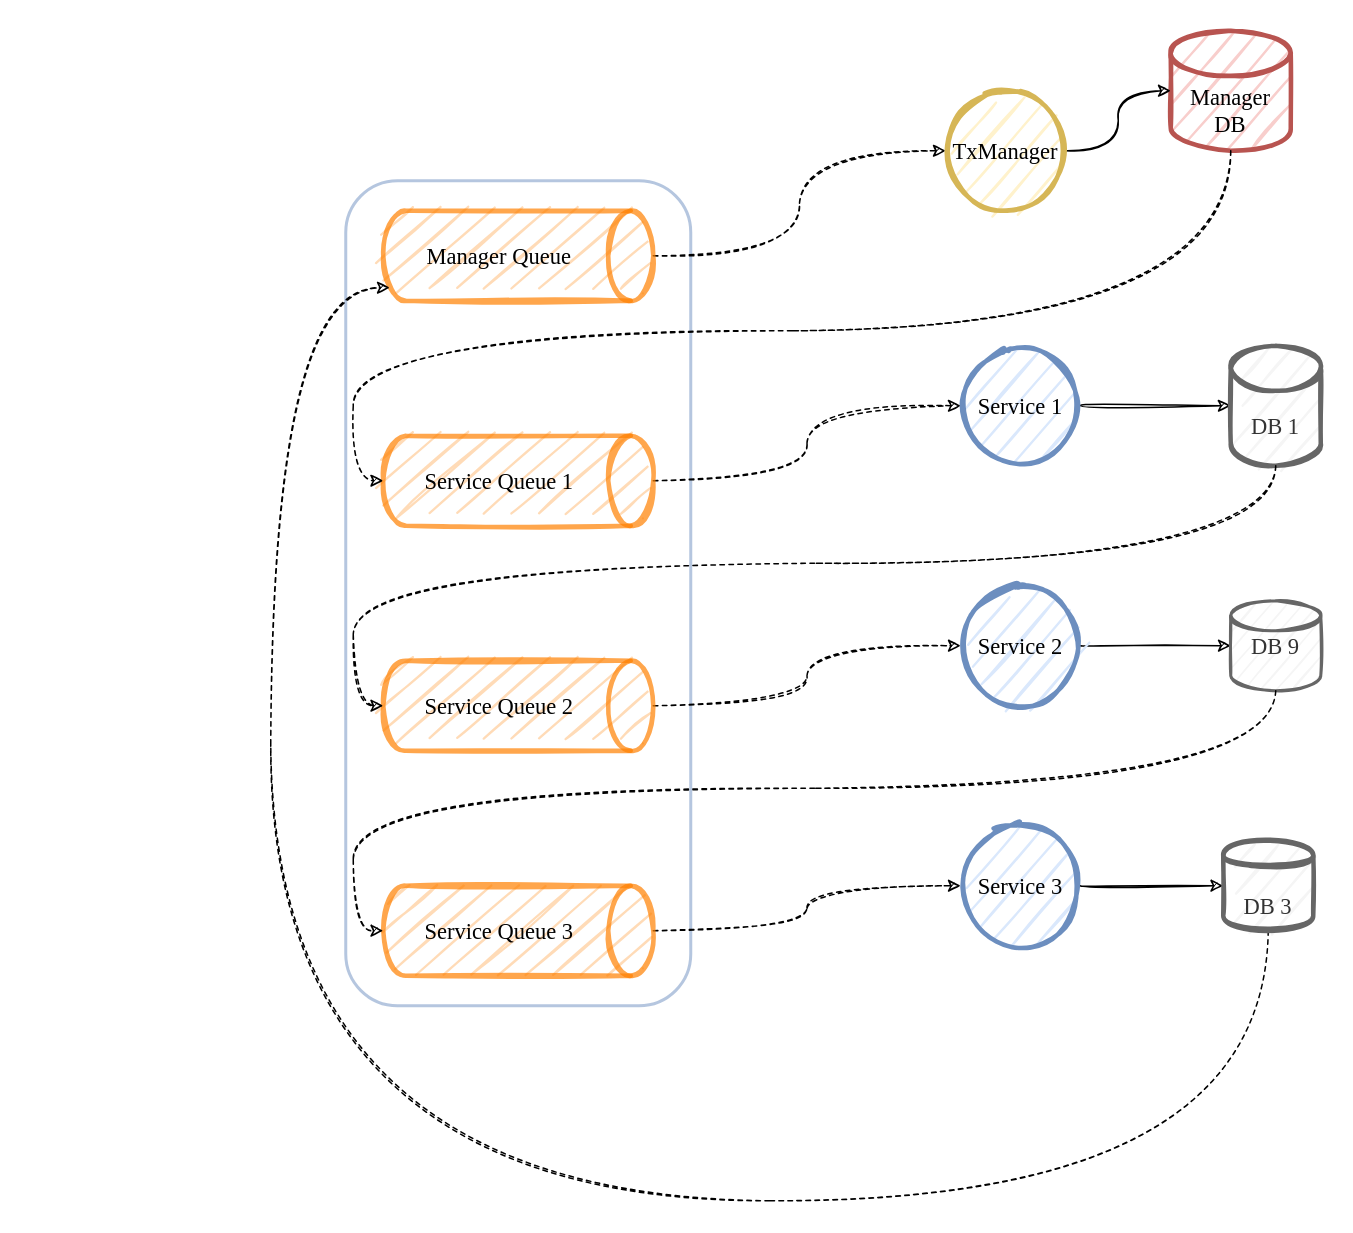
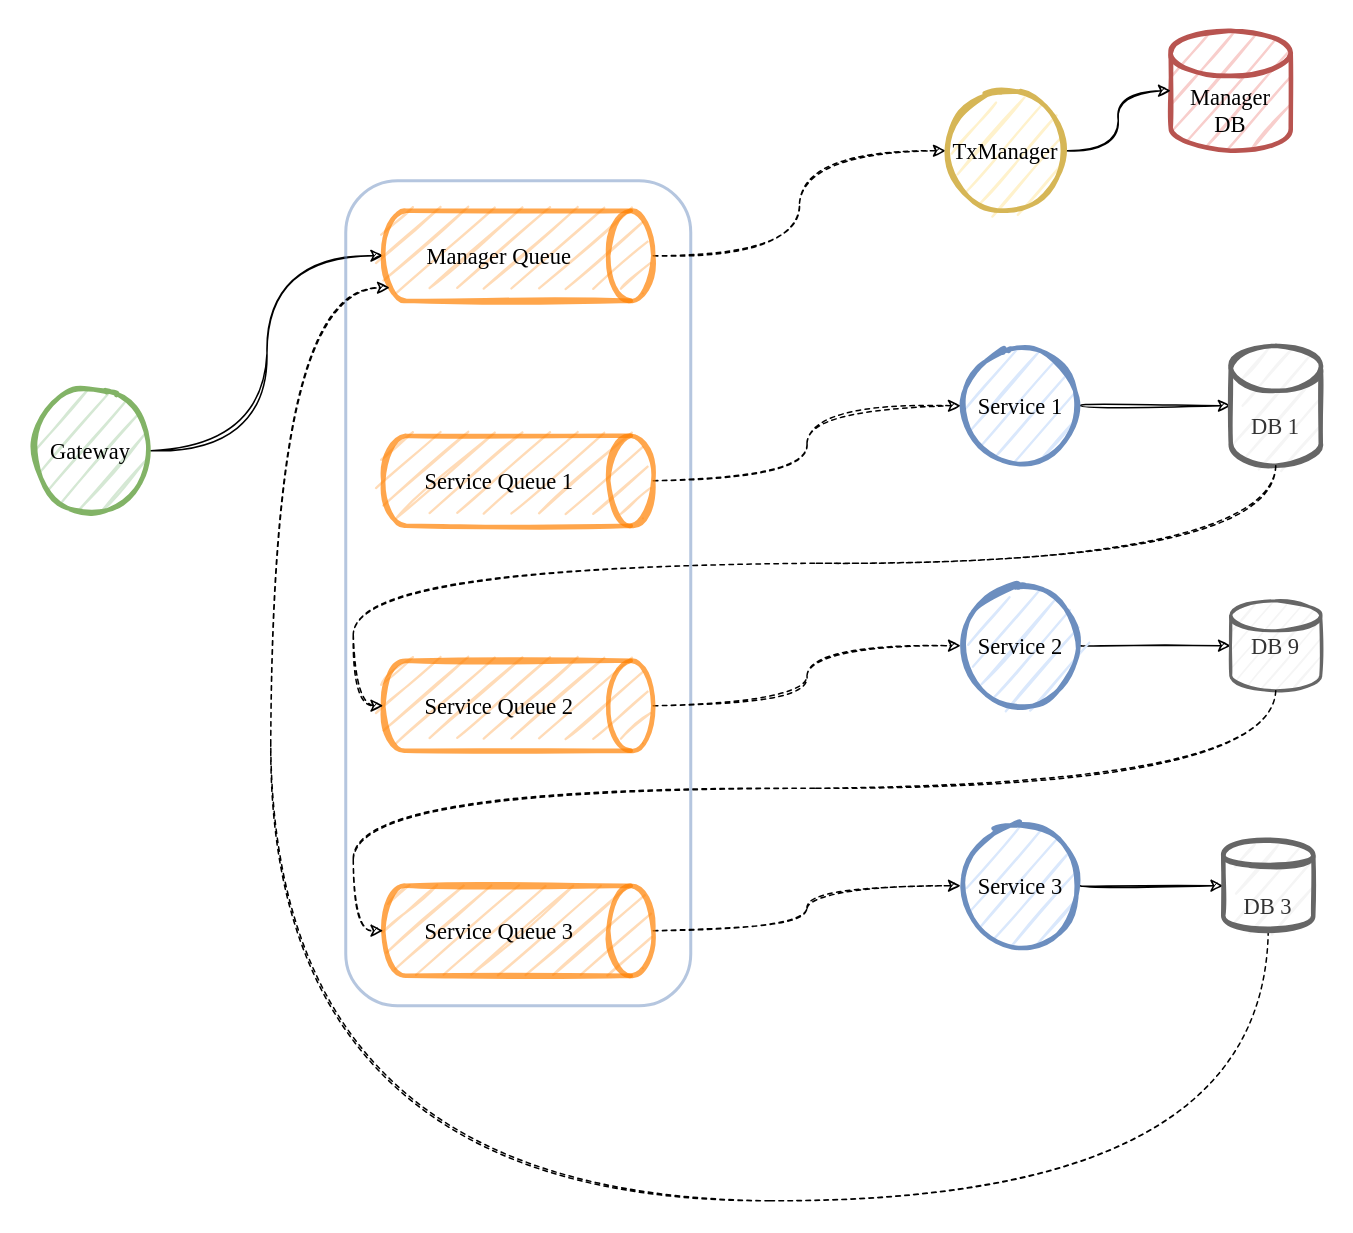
(783, 331) -> none
none -> (267, 357)
none -> (91, 451)
